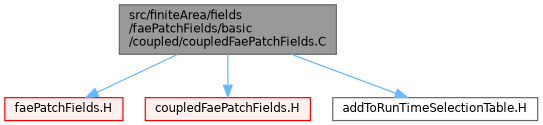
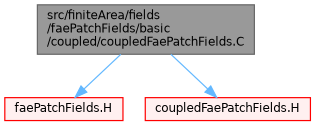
(435, 109) -> none
